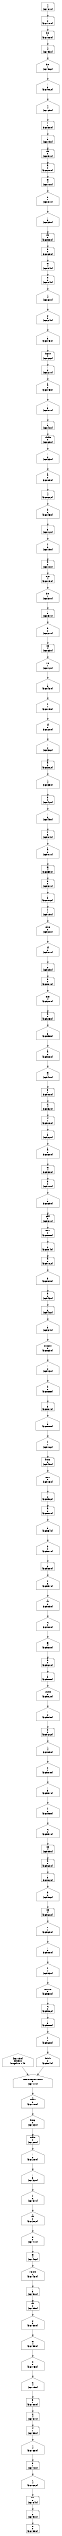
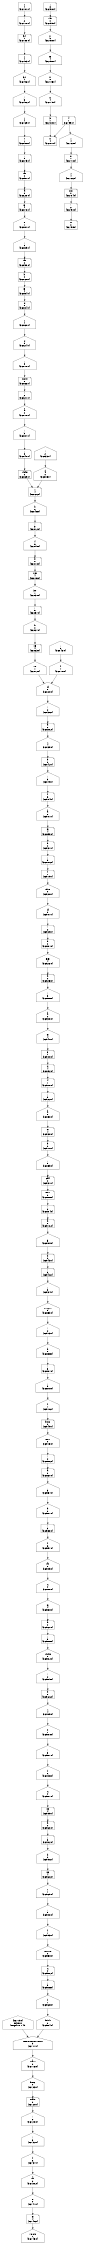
(48, 446) -> (29, 483)
(48, 675) -> (41, 679)
(33, 2283) -> none
(33, 2423) -> (60, 130)
